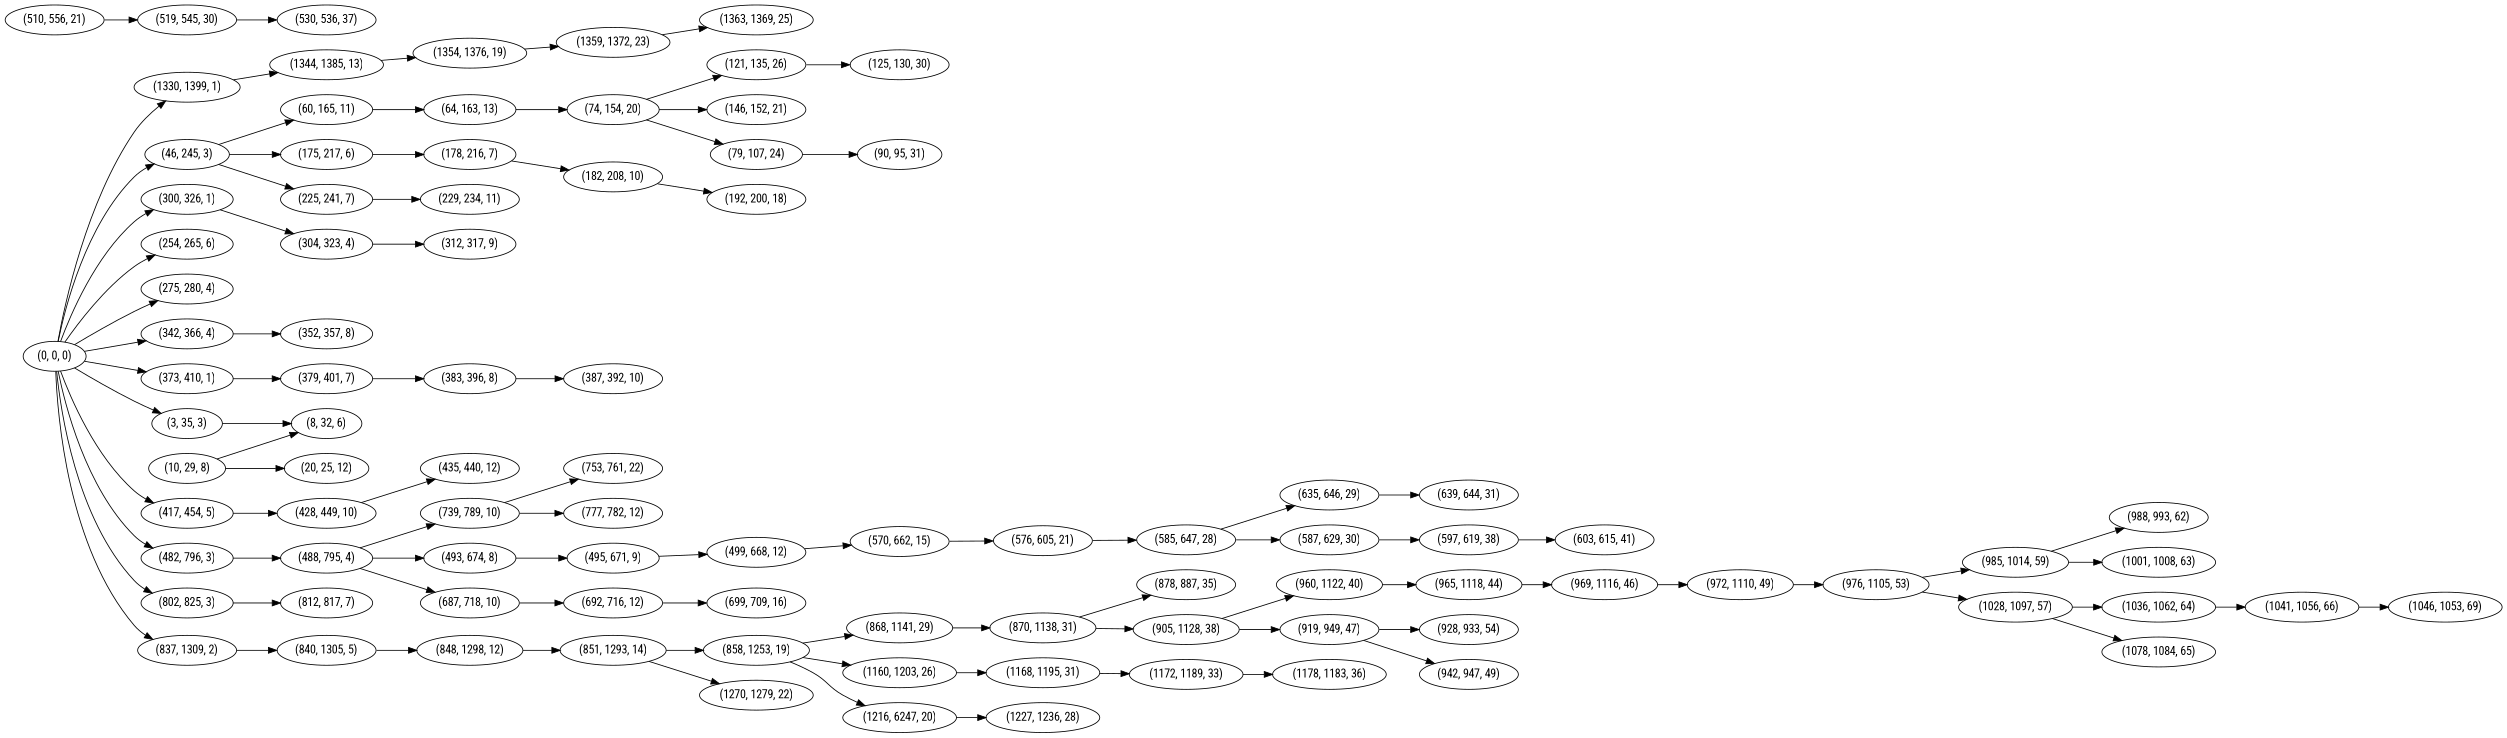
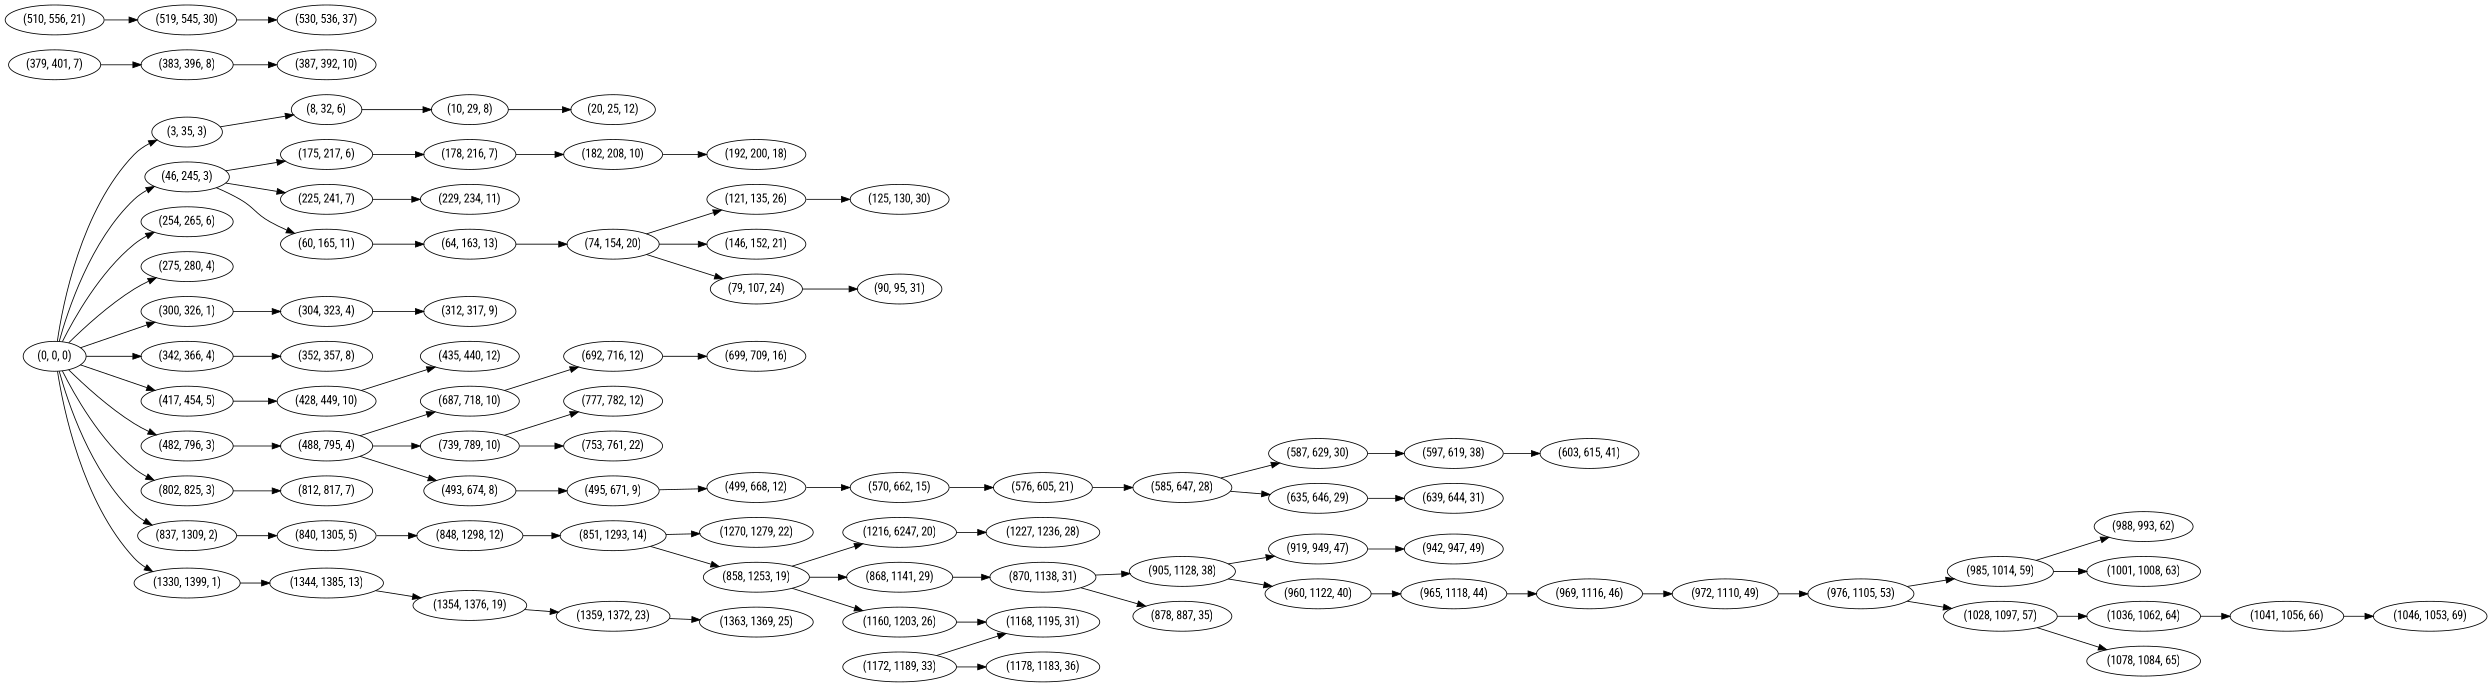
(187, 379) -> none
(254, 447) -> (392, 110)
(1469, 630) -> none
(1110, 674) -> (967, 646)
